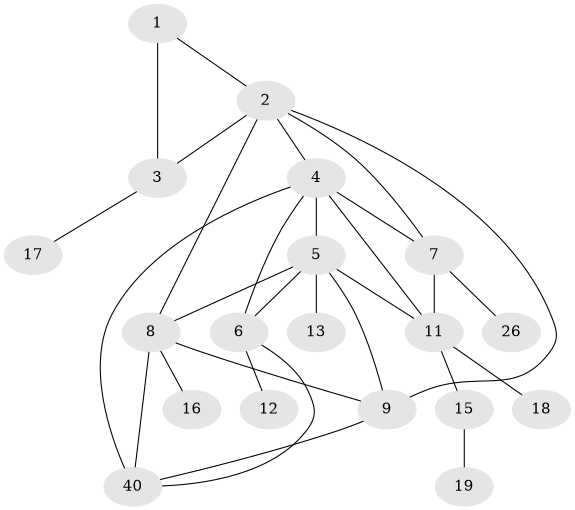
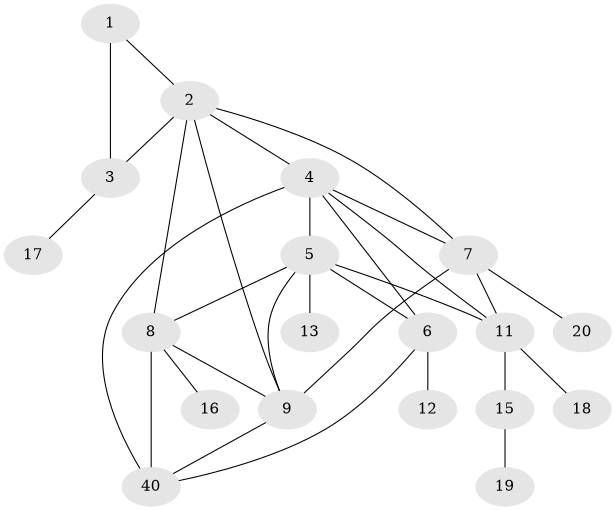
none -> (373, 327)
(511, 332) -> (582, 332)
